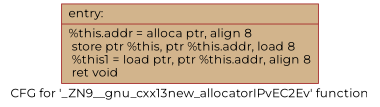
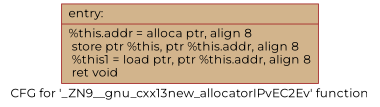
(182, 47) -> (184, 47)
